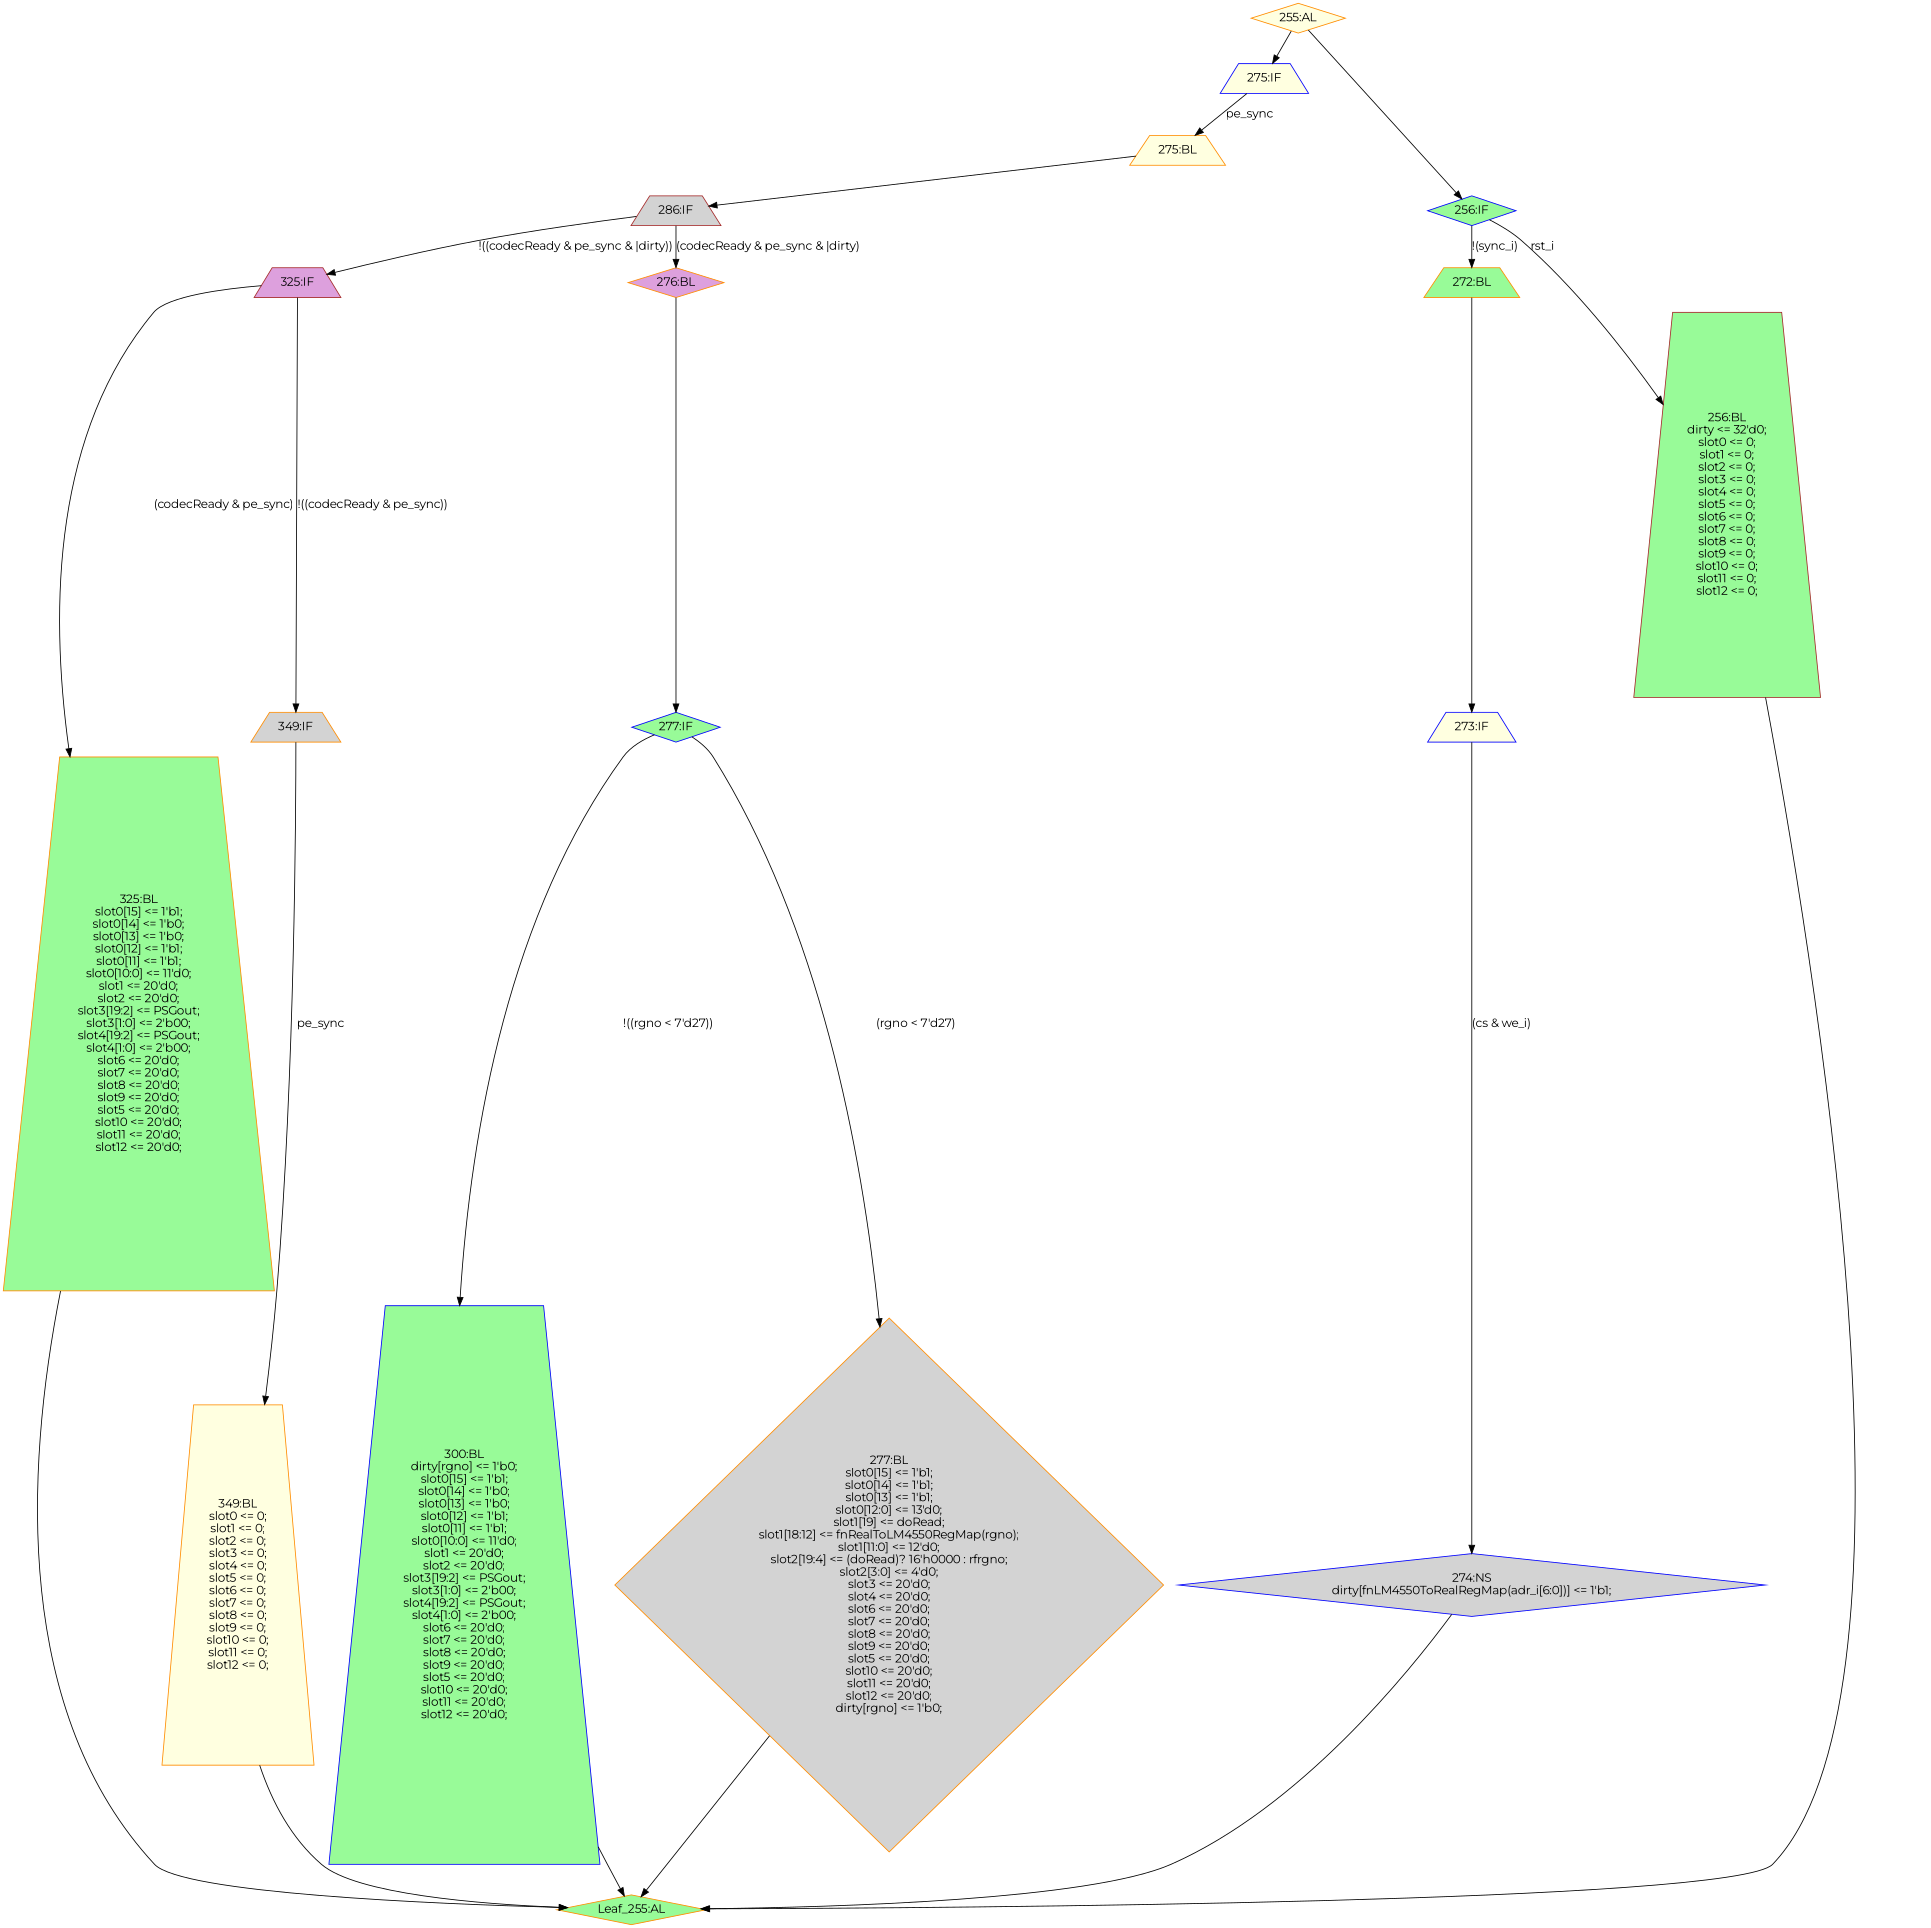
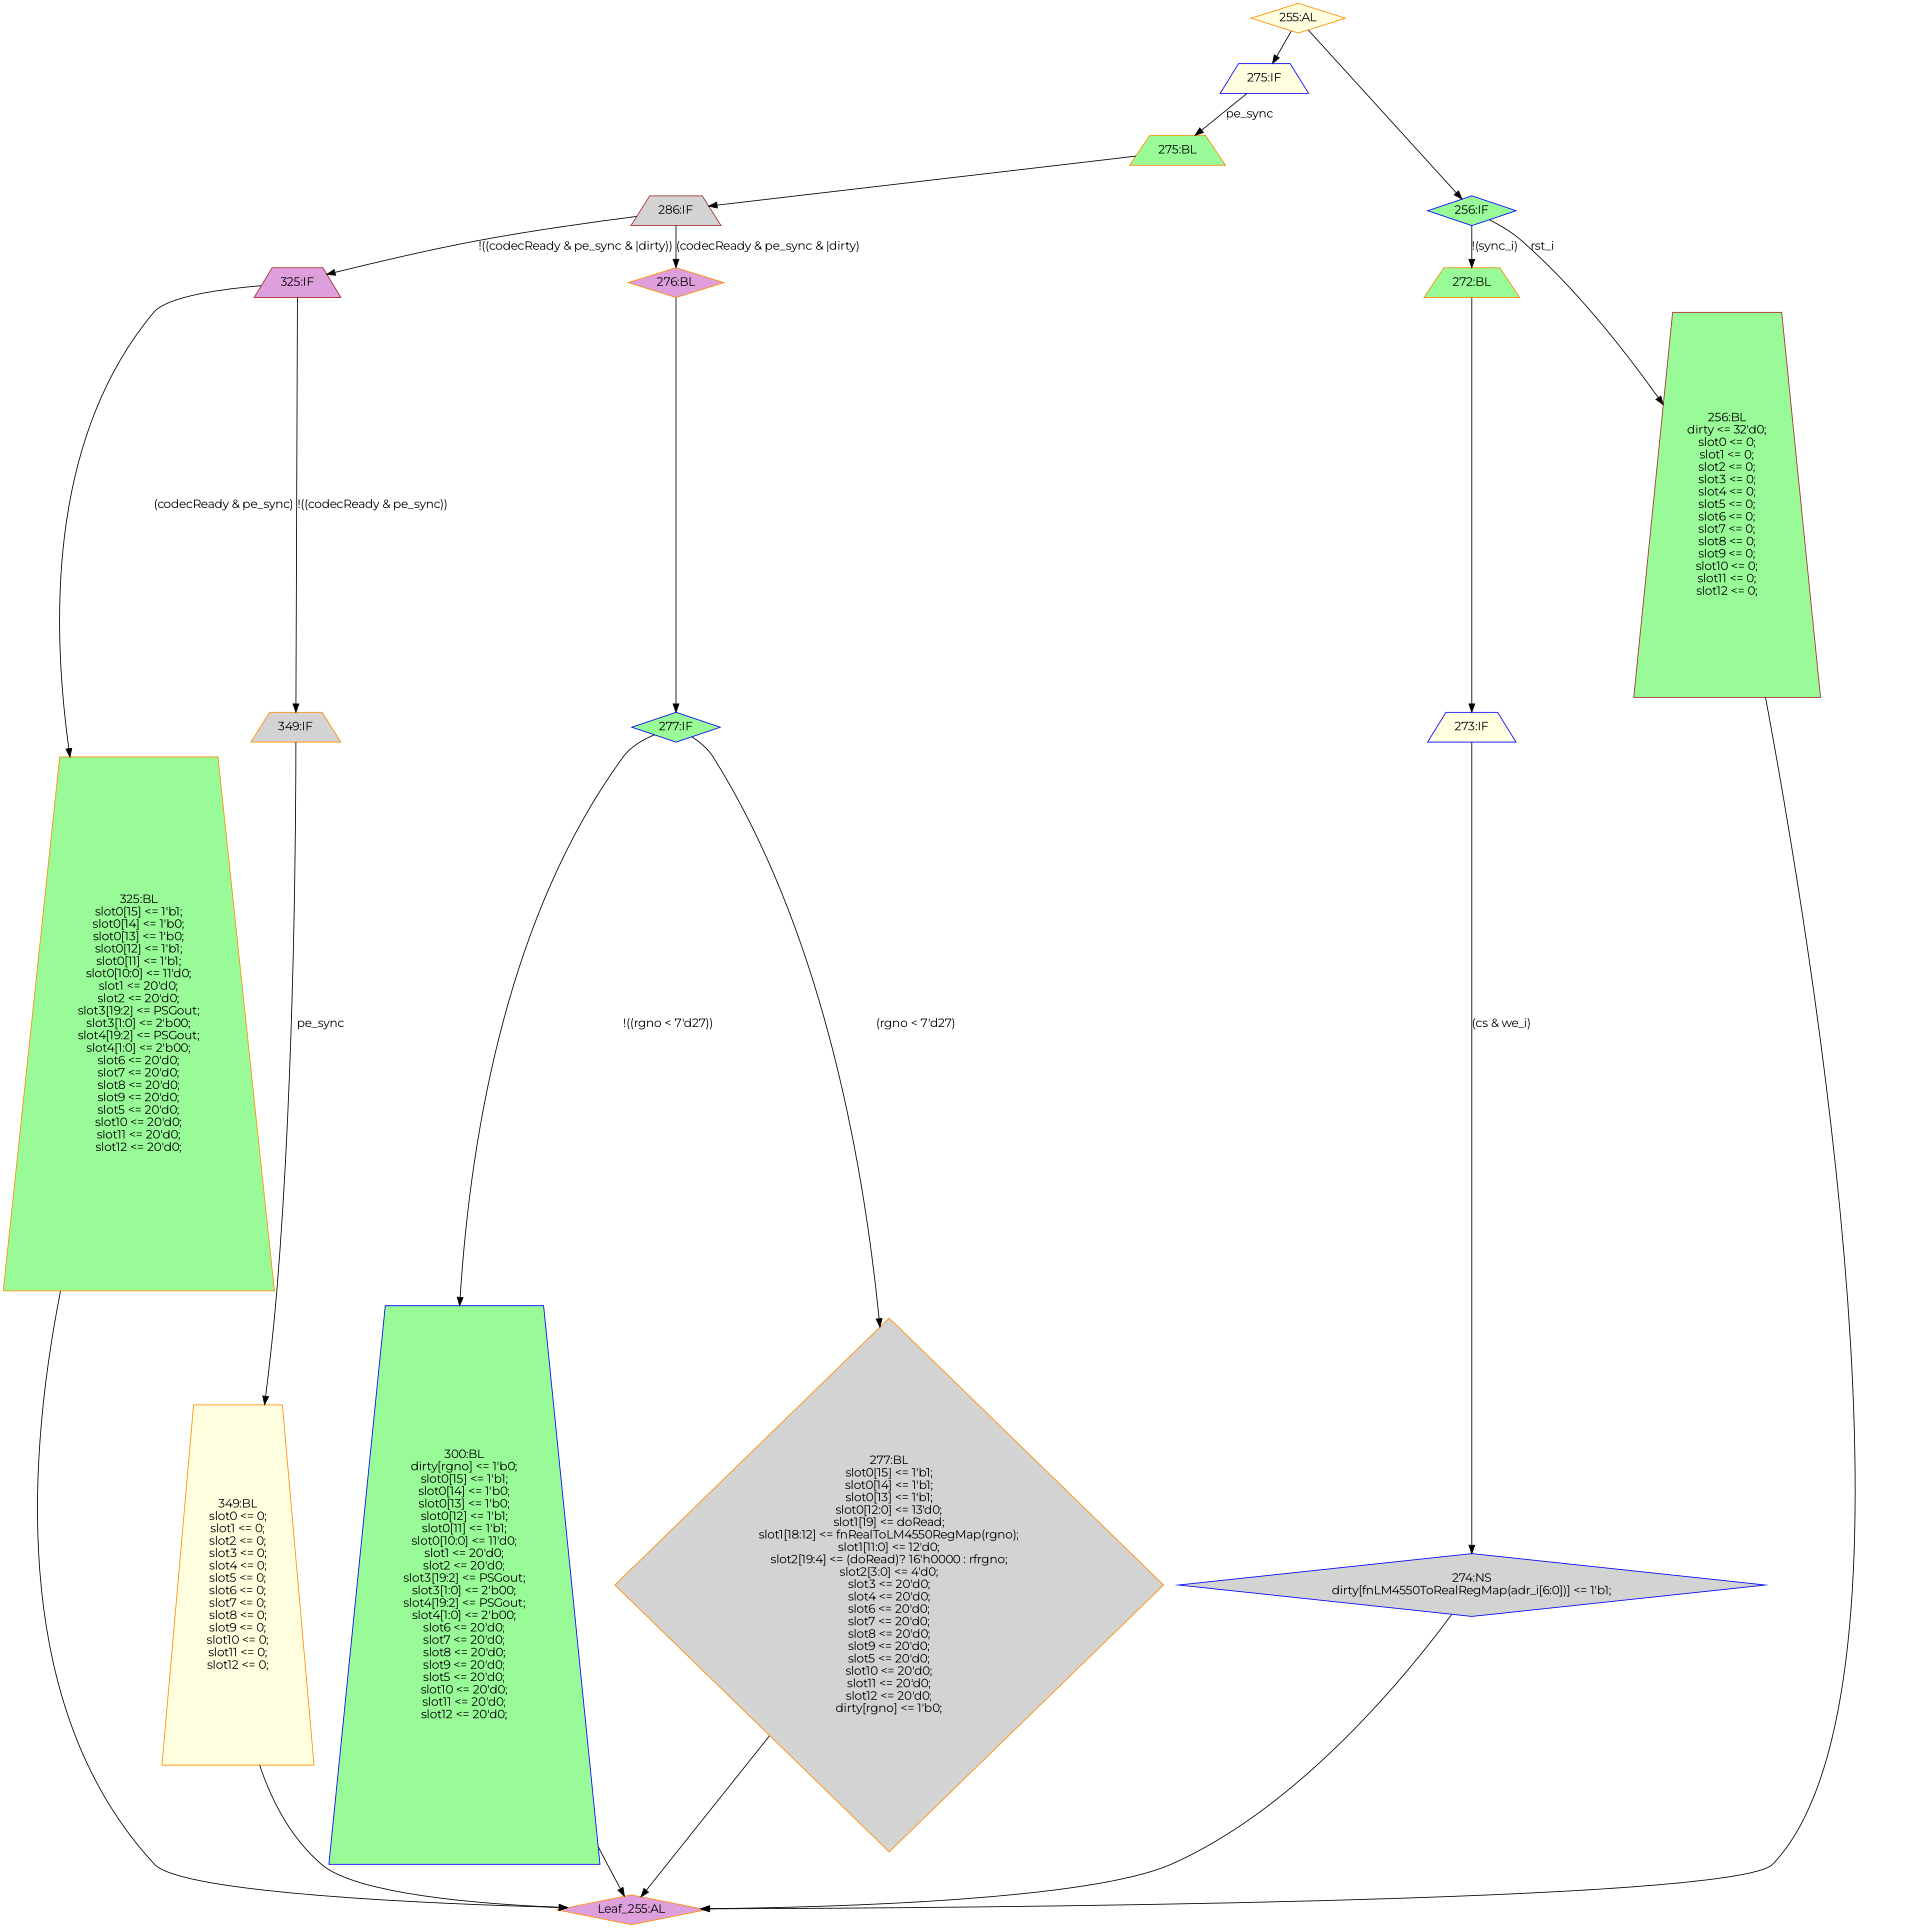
(1178, 150) -> (1178, 150)
(631, 1910) -> (631, 1910)
